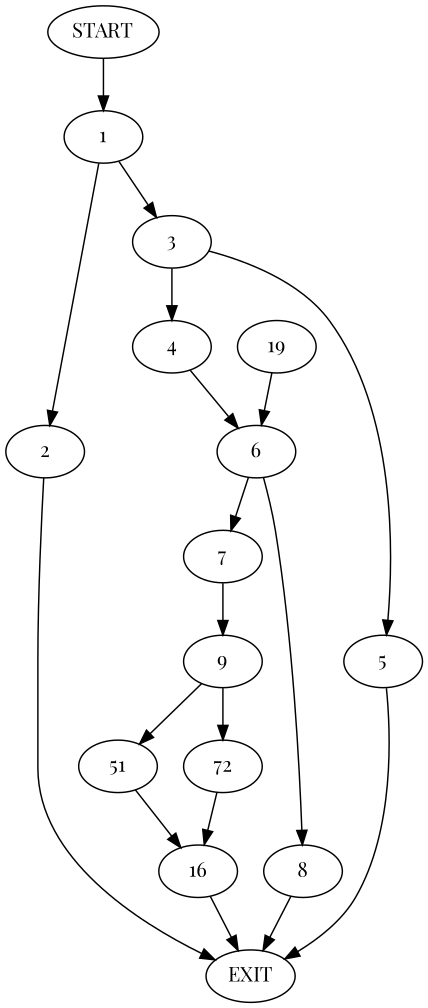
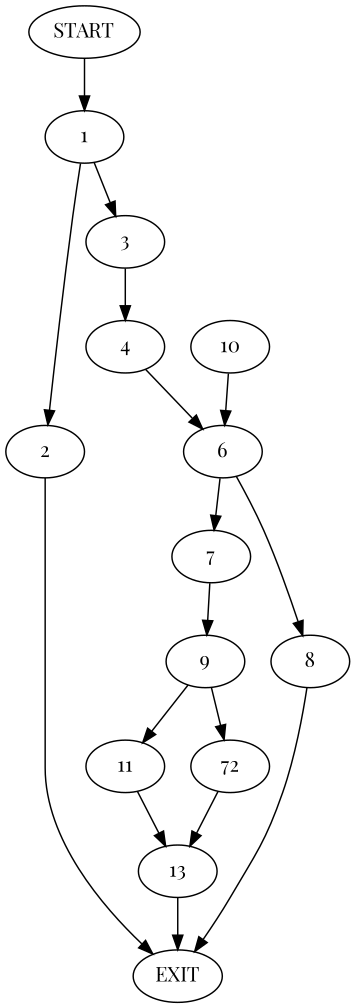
(277, 347) -> (230, 347)
(383, 661) -> none
(118, 766) -> (125, 766)
(198, 871) -> (178, 871)
